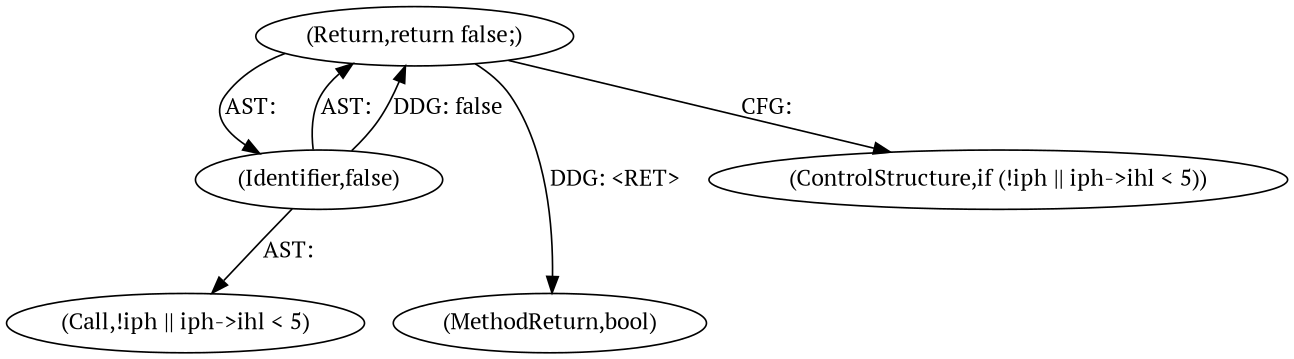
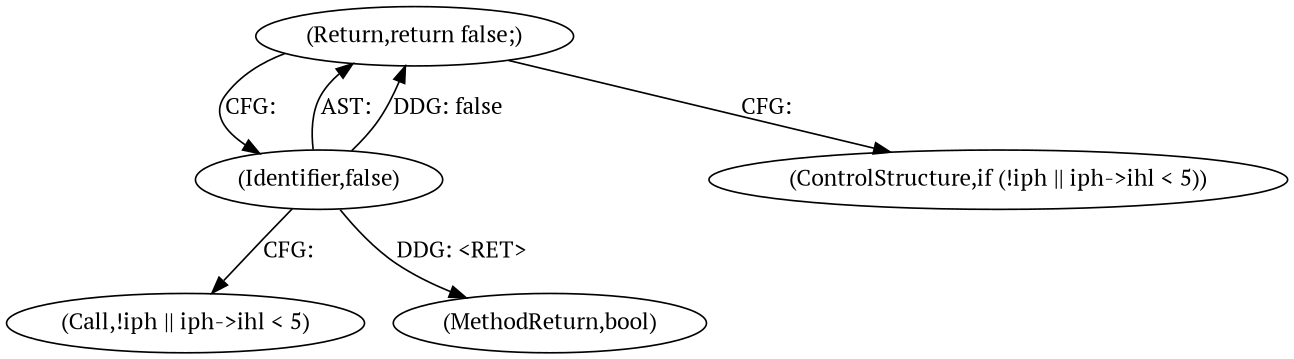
(254, 108) -> (254, 108)
(539, 160) -> (389, 259)
(292, 251) -> (292, 251)
